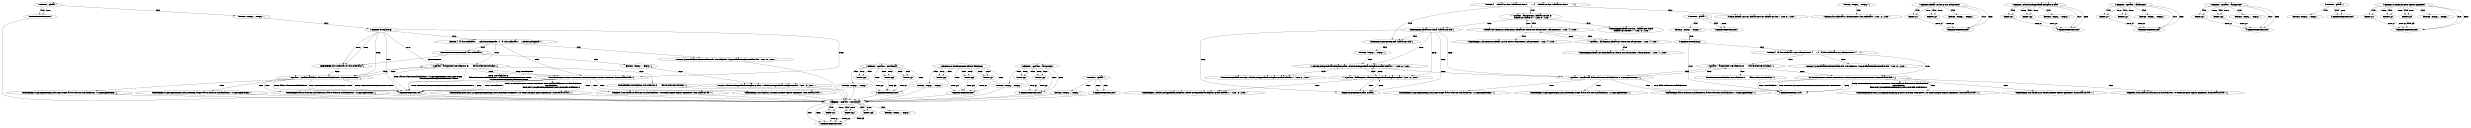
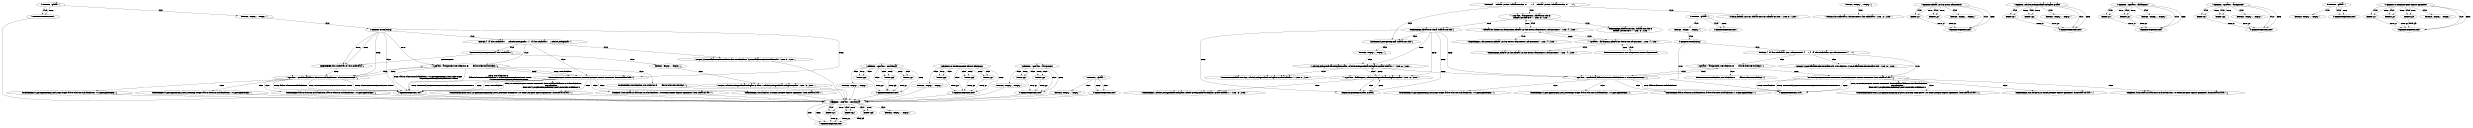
none -> (1631, 53)
